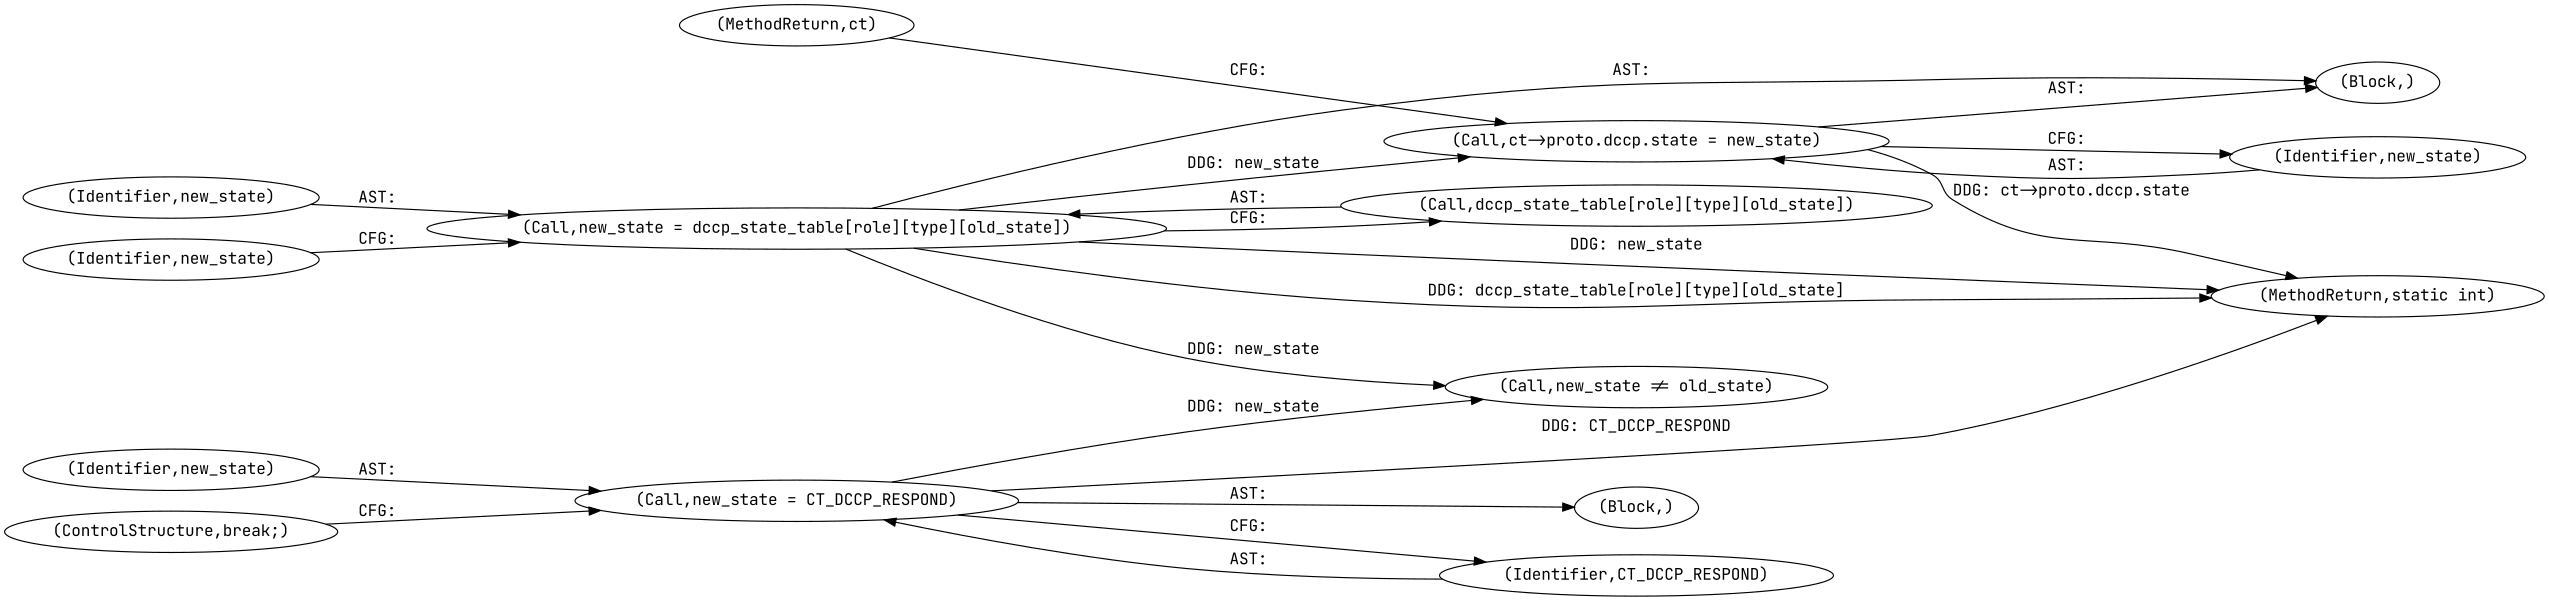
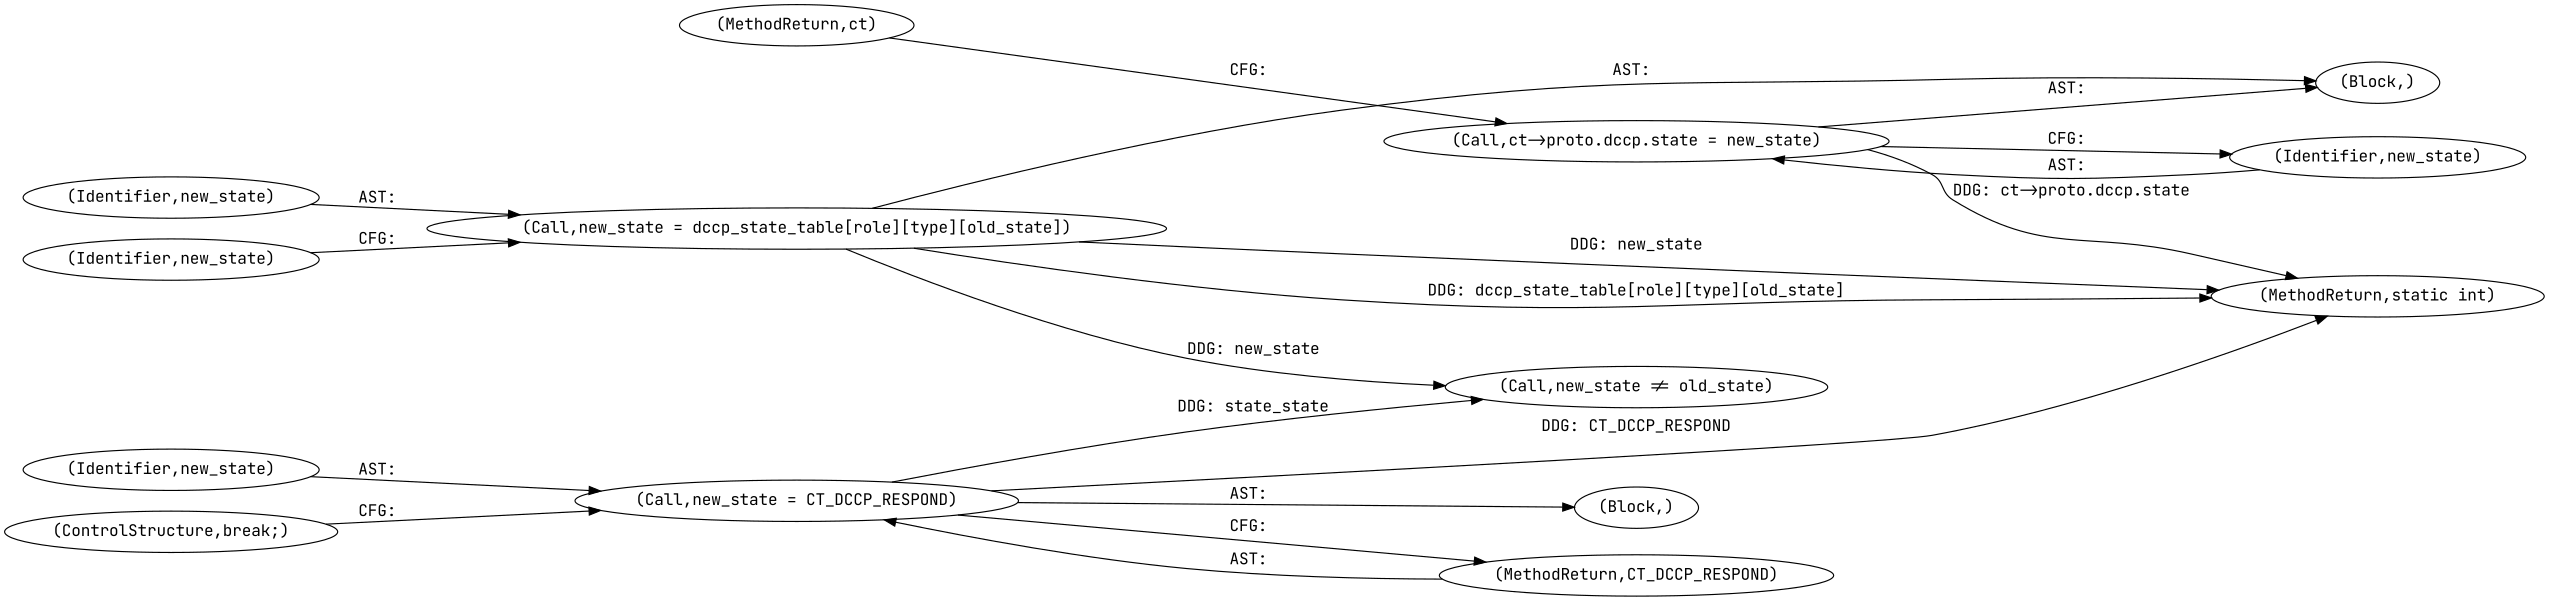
(1209, 183) -> none
(1637, 206) -> none
(1254, 407) -> (1254, 407)
(1637, 575) -> (1637, 575)
